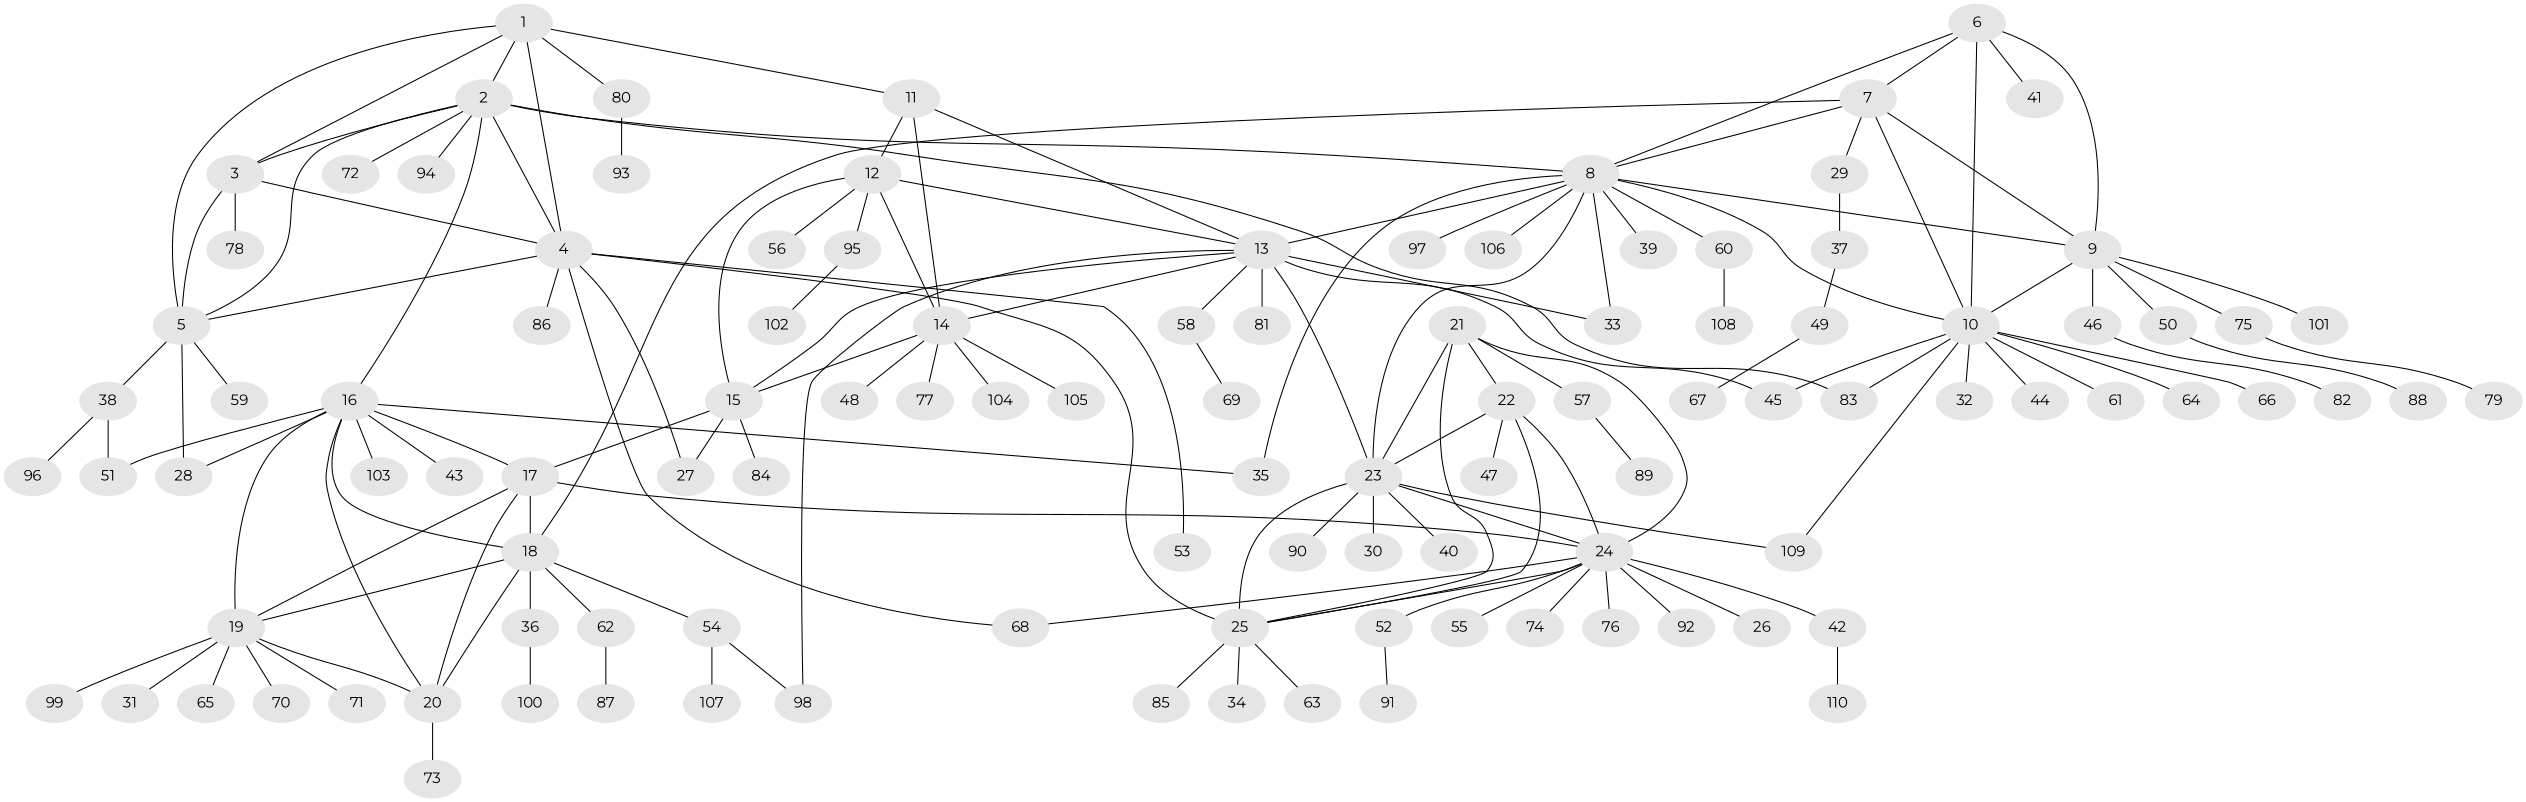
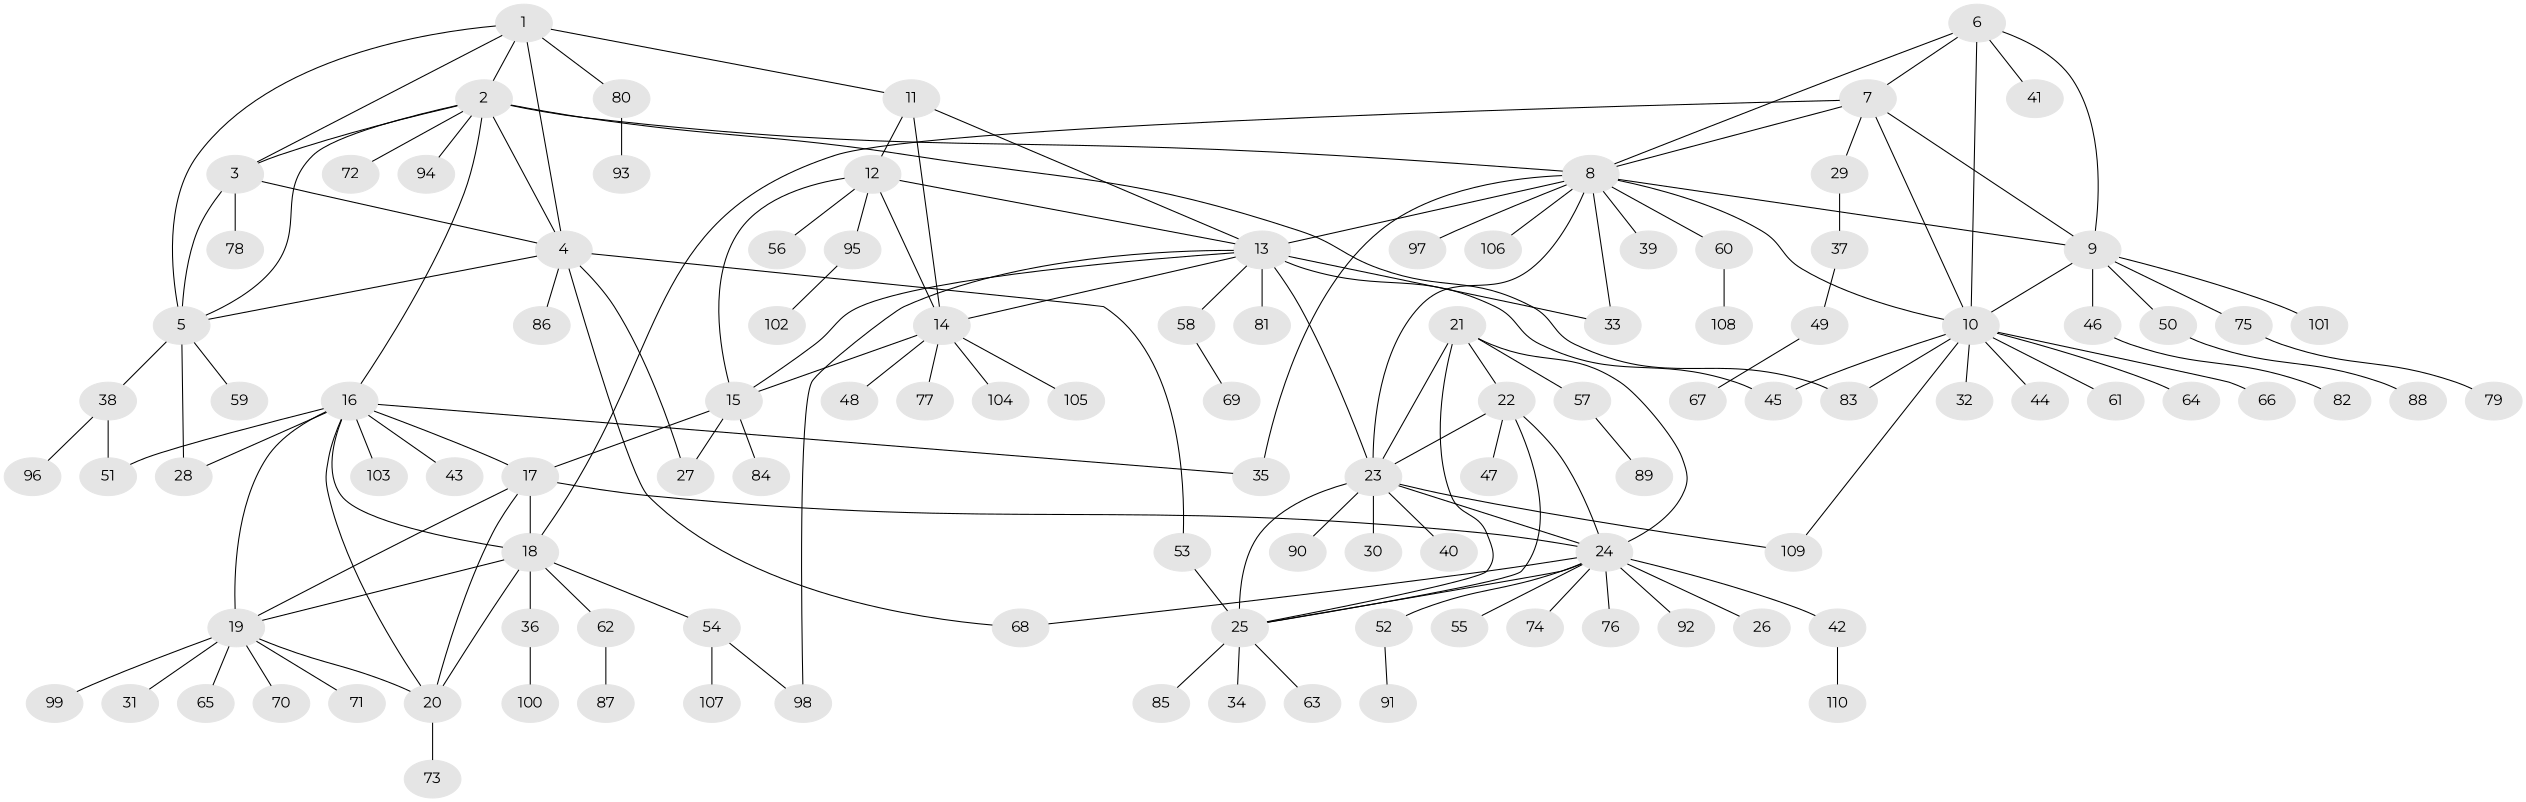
(984, 308) -> (1211, 590)
